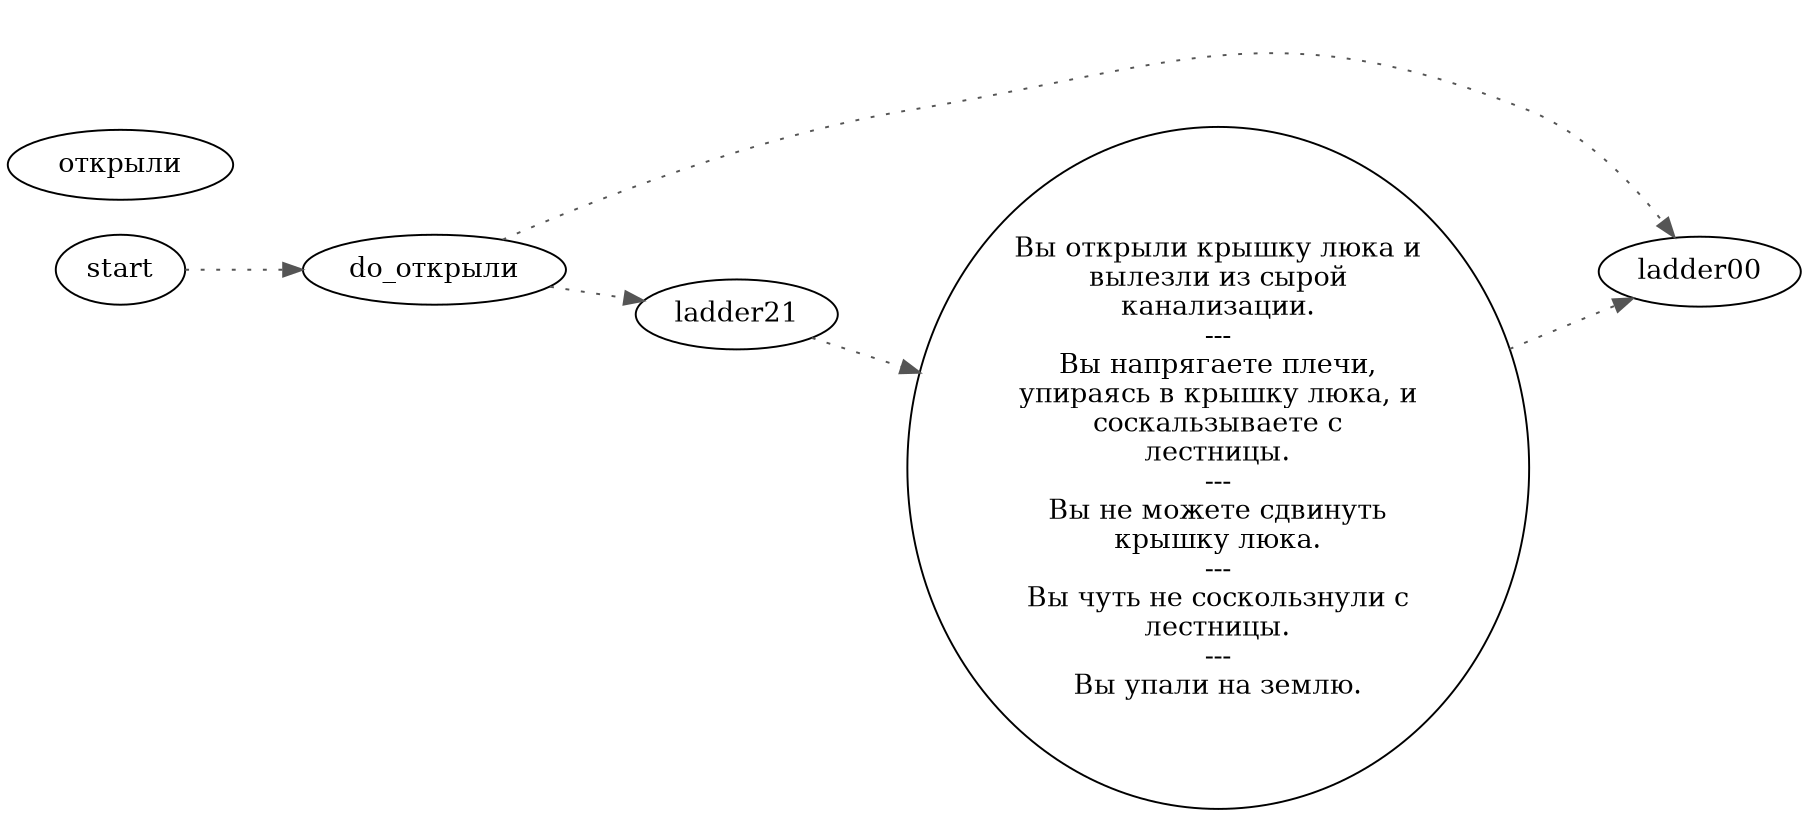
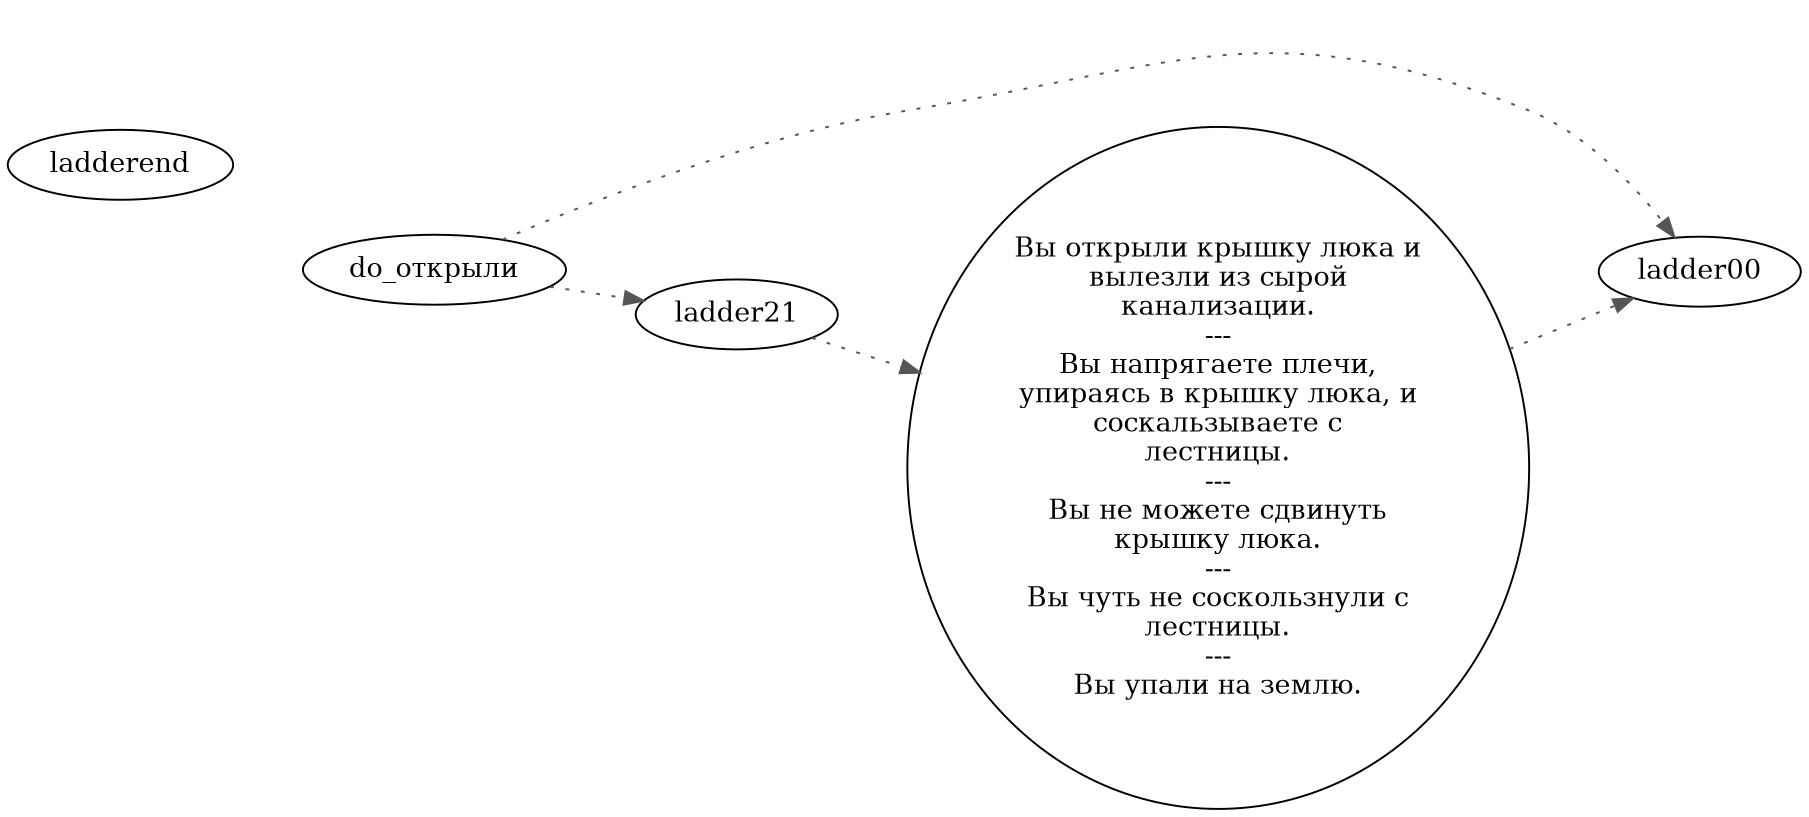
(120, 165) -> (120, 165)
(120, 270) -> none
